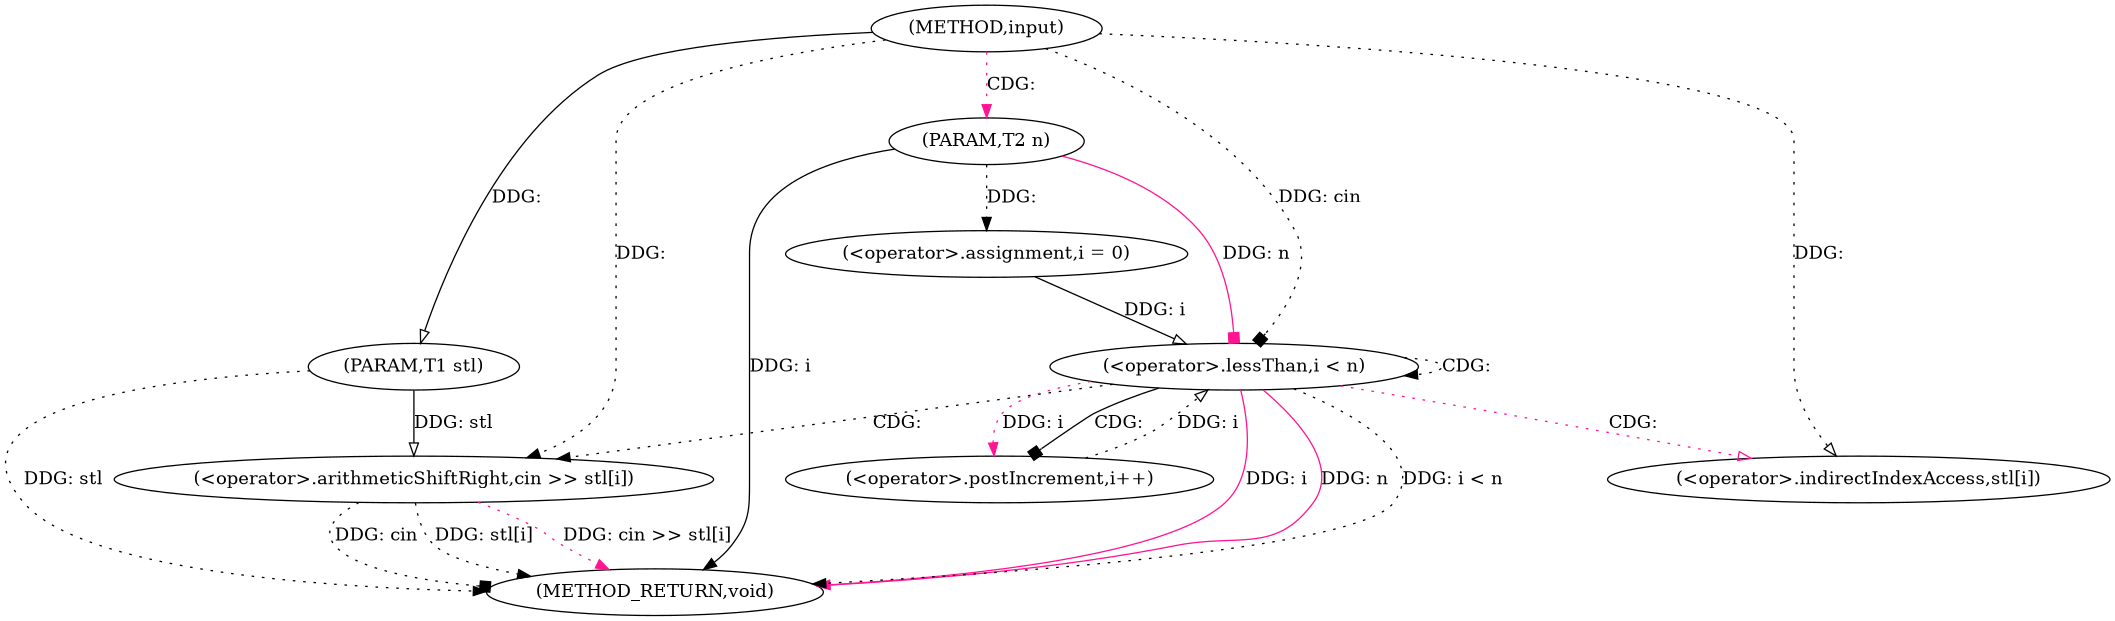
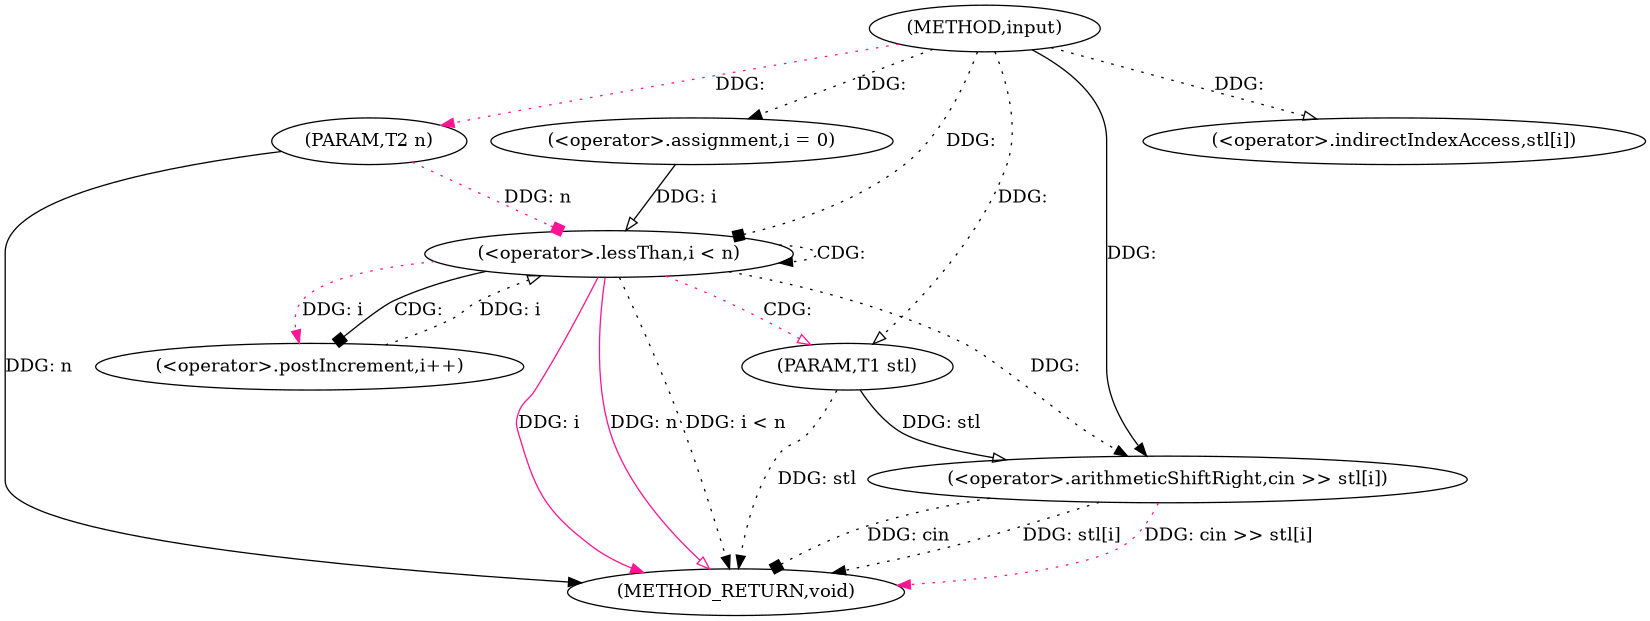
(1015, 85) -> (743, 85)
(584, 86) -> (987, 209)
(616, 165) -> (1107, 235)
(987, 191) -> (847, 82)
(1320, 198) -> (974, 141)
(1181, 213) -> (481, 194)
(781, 367) -> (39, 367)
(1540, 420) -> (733, 305)
(900, 423) -> (1058, 367)
